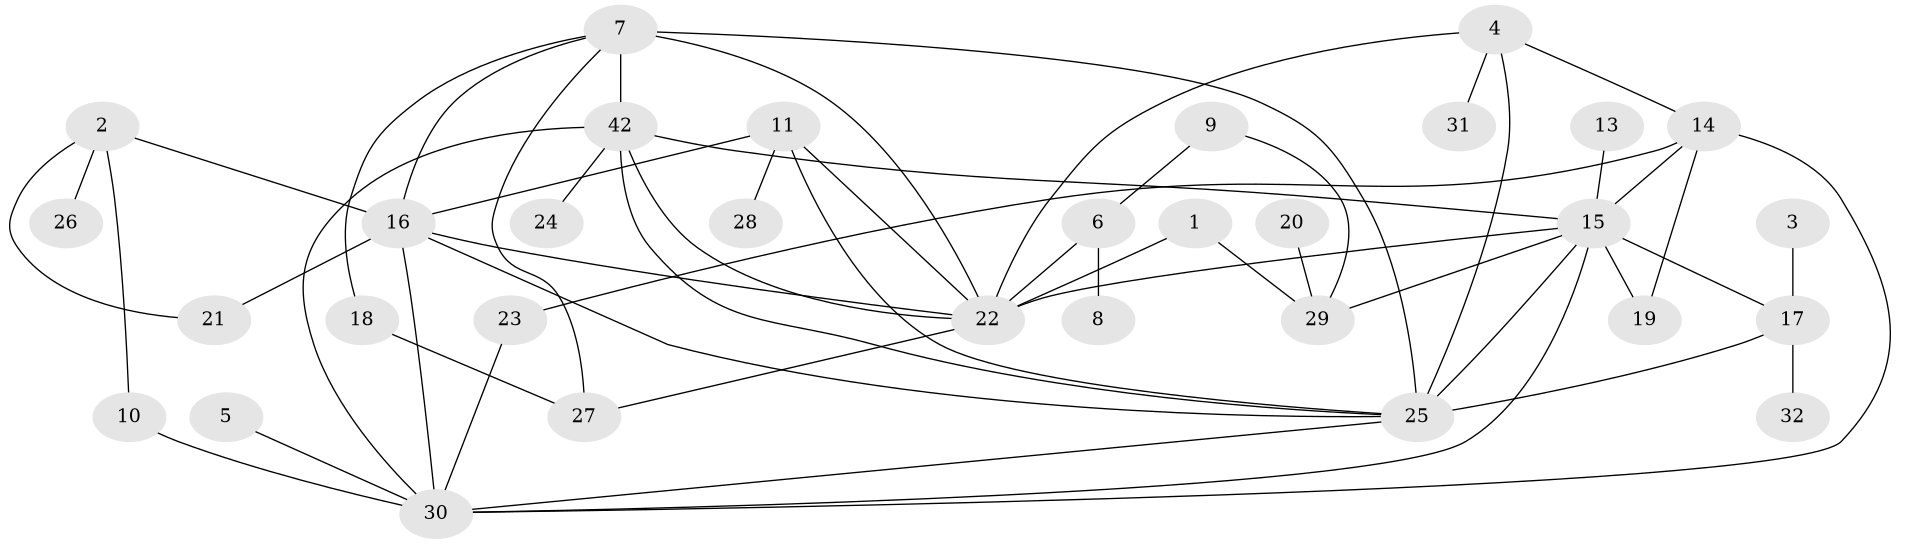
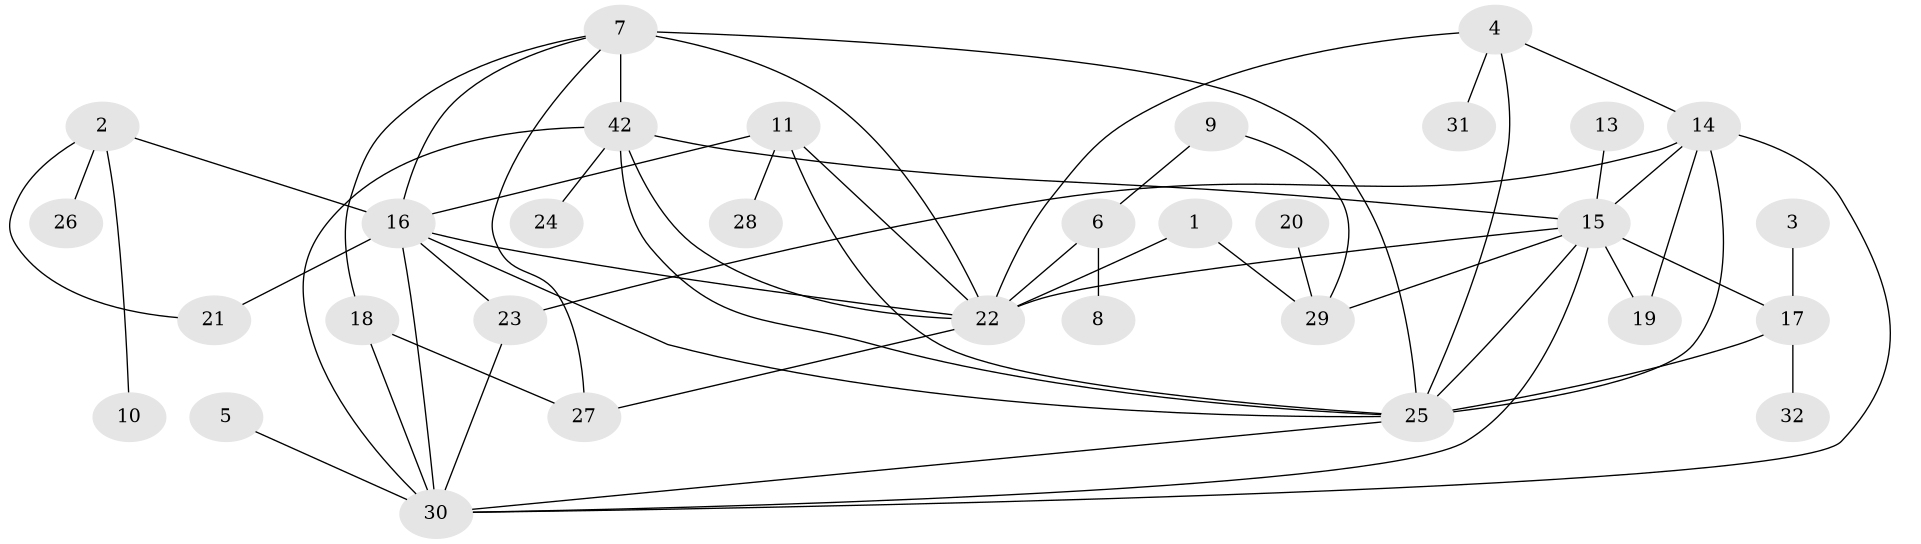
none -> (455, 272)
none -> (1691, 346)
(279, 474) -> (399, 417)
